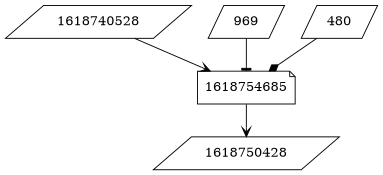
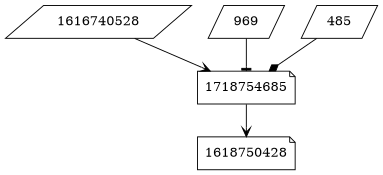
(99, 22) -> (99, 22)
(339, 22) -> (339, 22)
(246, 88) -> (246, 88)
(246, 153) -> (246, 153)
